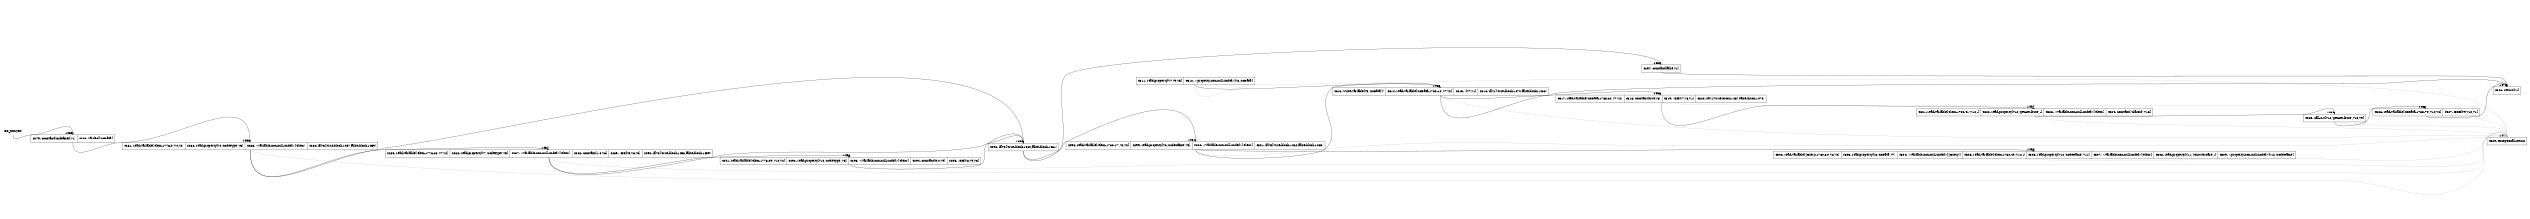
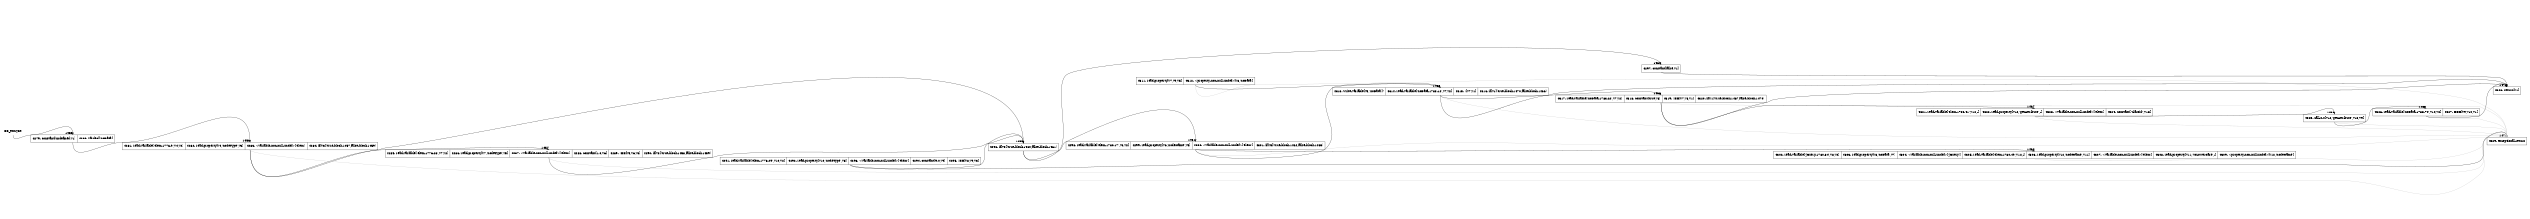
none -> (2074, 90)
(695, 159) -> none
(1689, 165) -> (1689, 165)
